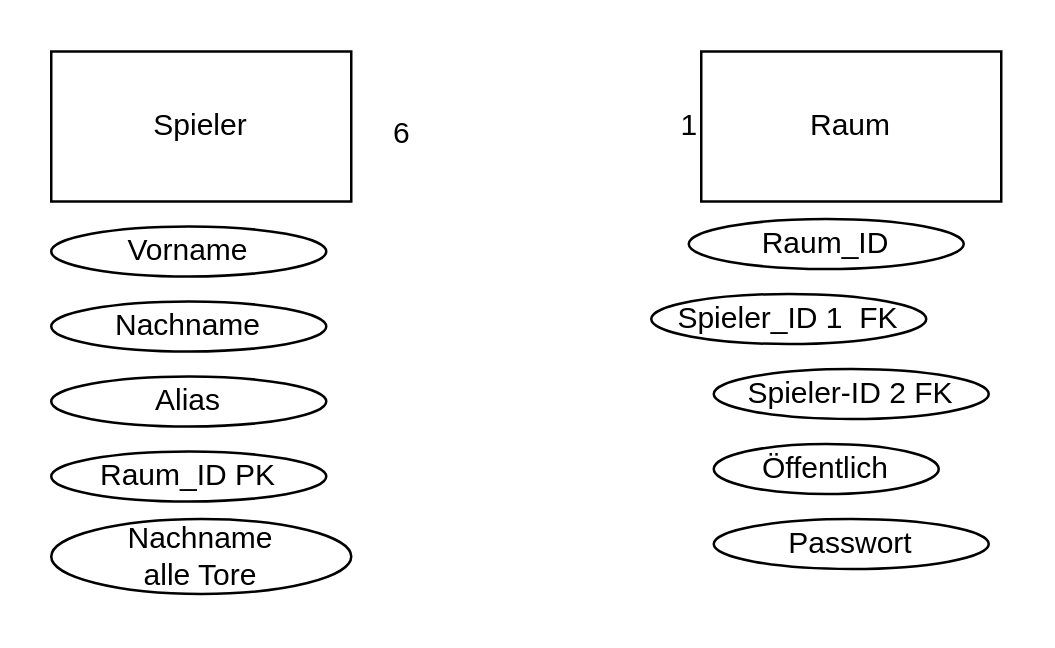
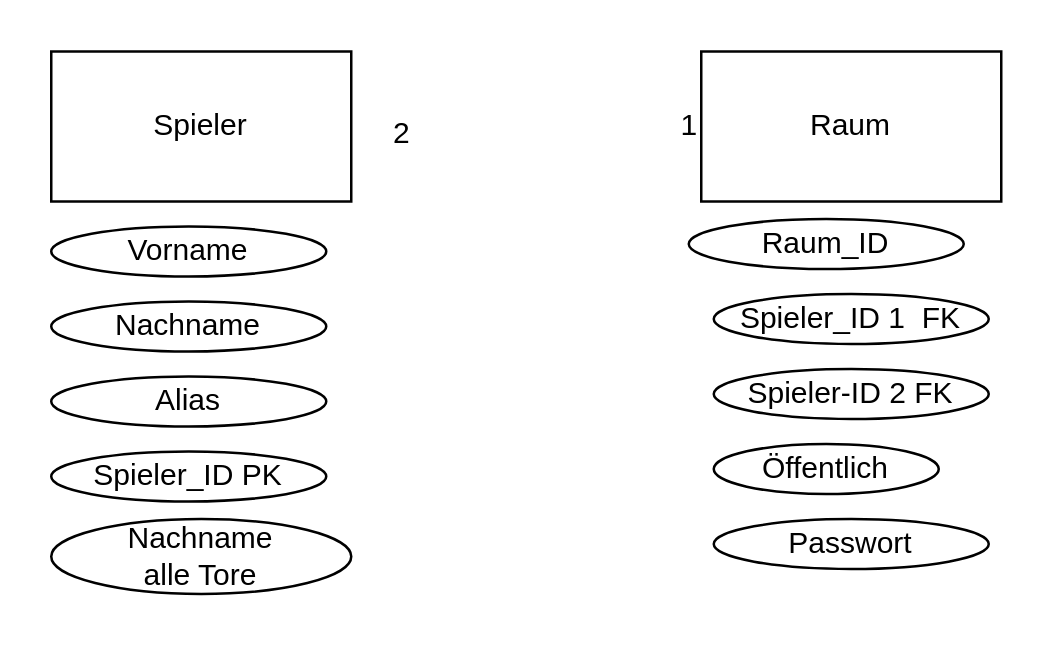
(403, 134) -> (403, 134)
(789, 319) -> (851, 319)
(189, 476) -> (189, 476)
